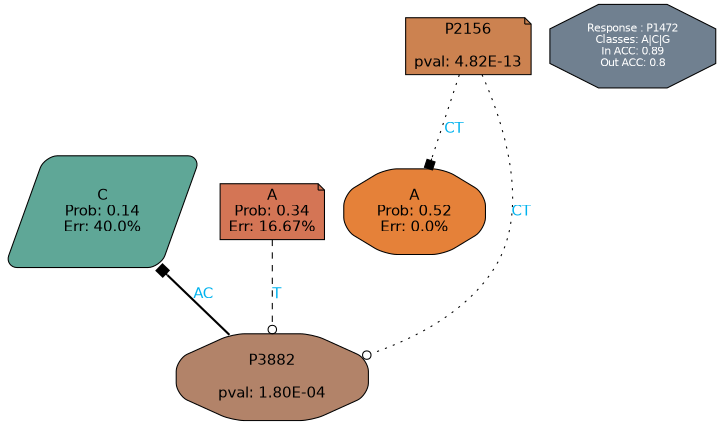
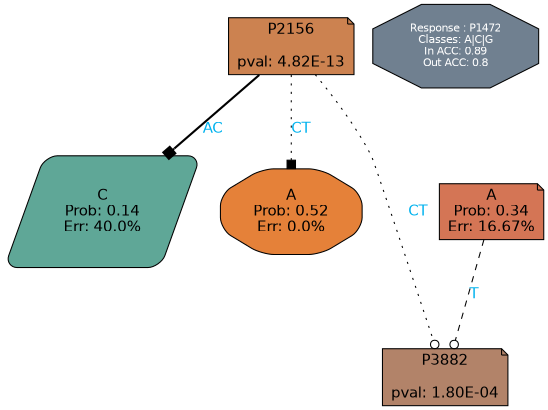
(198, 305) -> (217, 112)
(272, 377) -> (445, 377)
